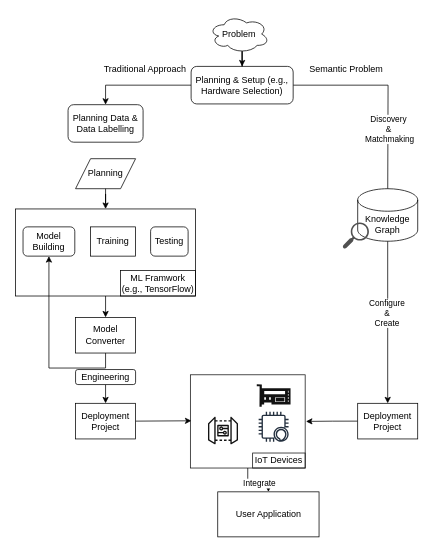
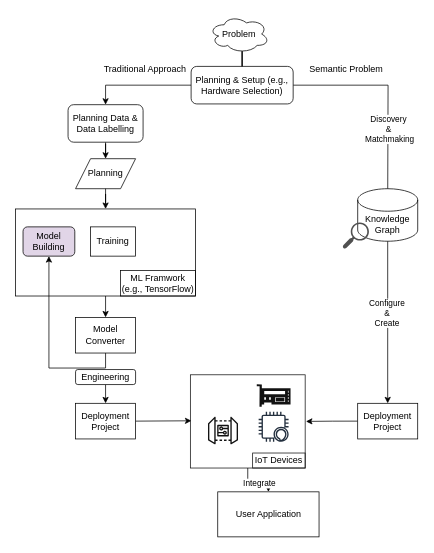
(242, 60) -> (242, 61)
none -> (105, 153)
(49, 241) -> (49, 241)
(169, 241) -> none
